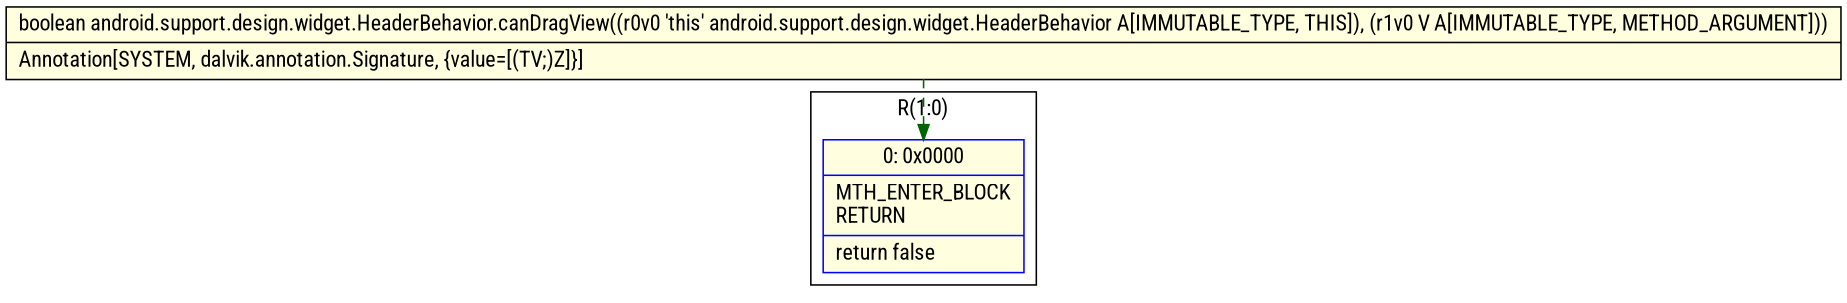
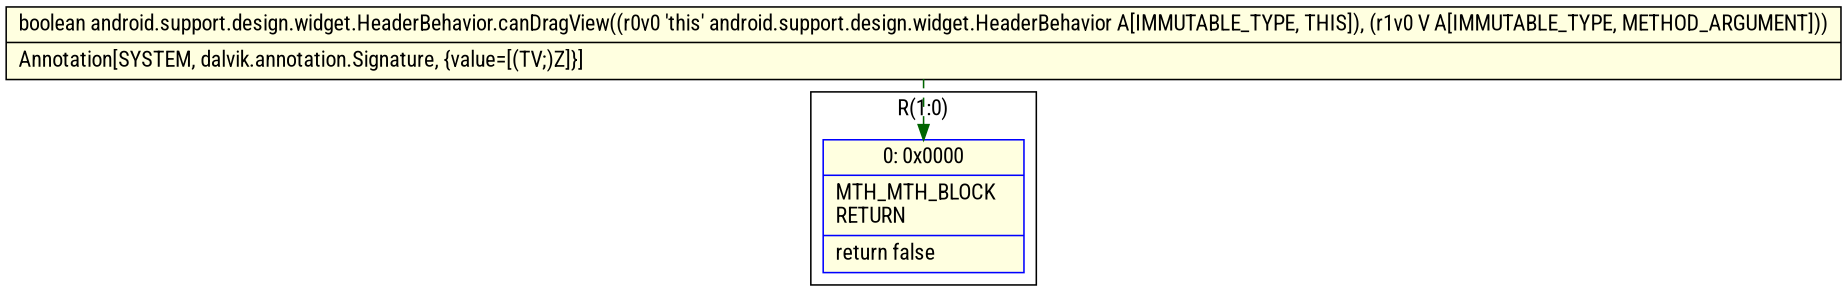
(924, 193) -> (916, 193)
